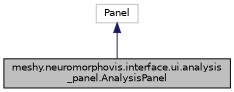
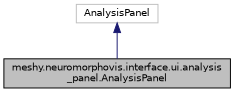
(117, 14) -> (117, 14)
